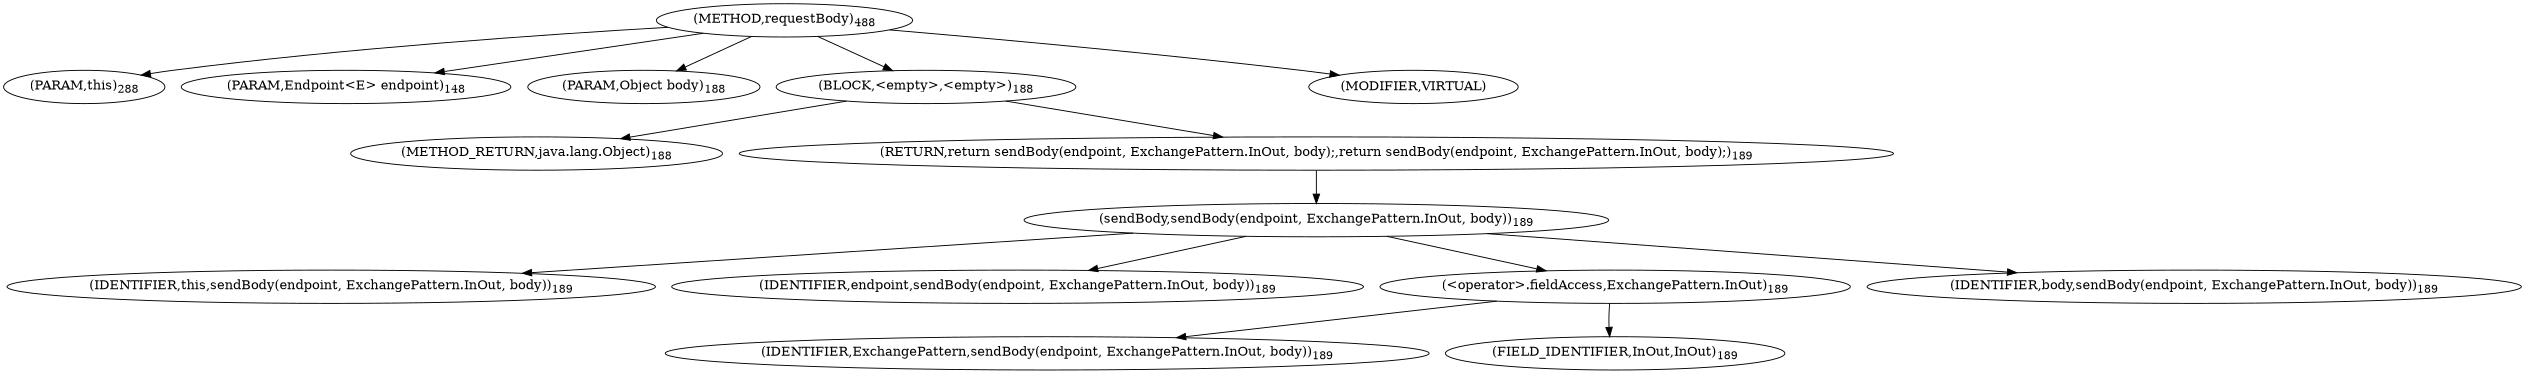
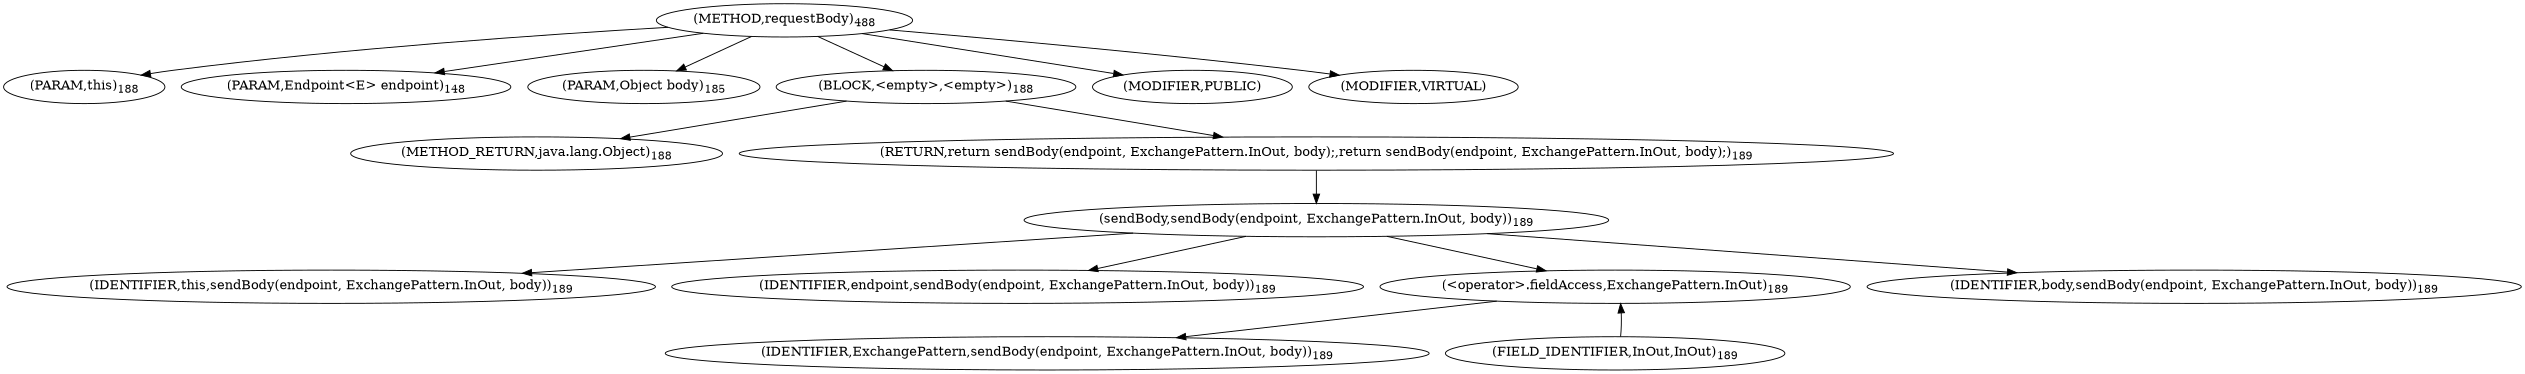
(128, 86) -> (128, 86)
(715, 86) -> (715, 86)
none -> (1192, 87)
(1609, 316) -> (1621, 325)
